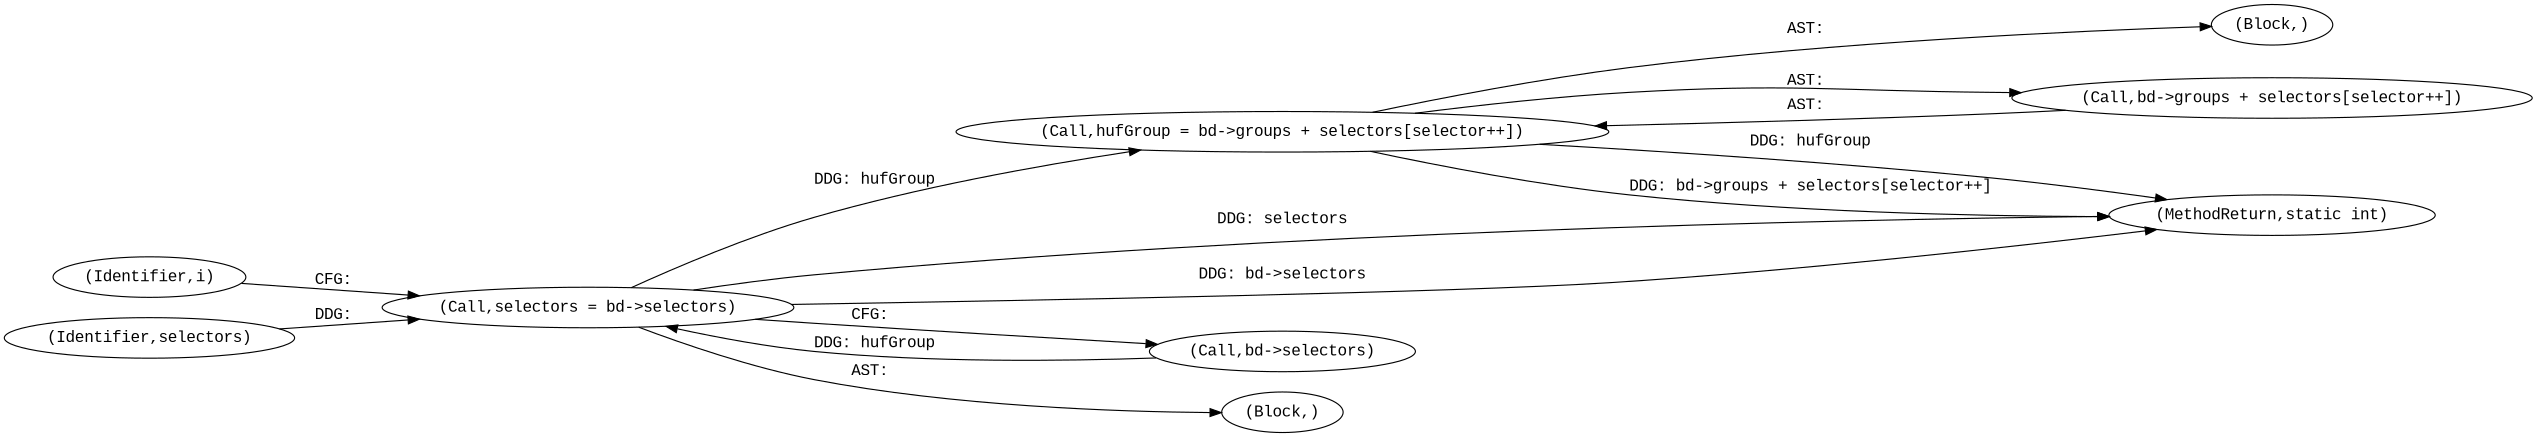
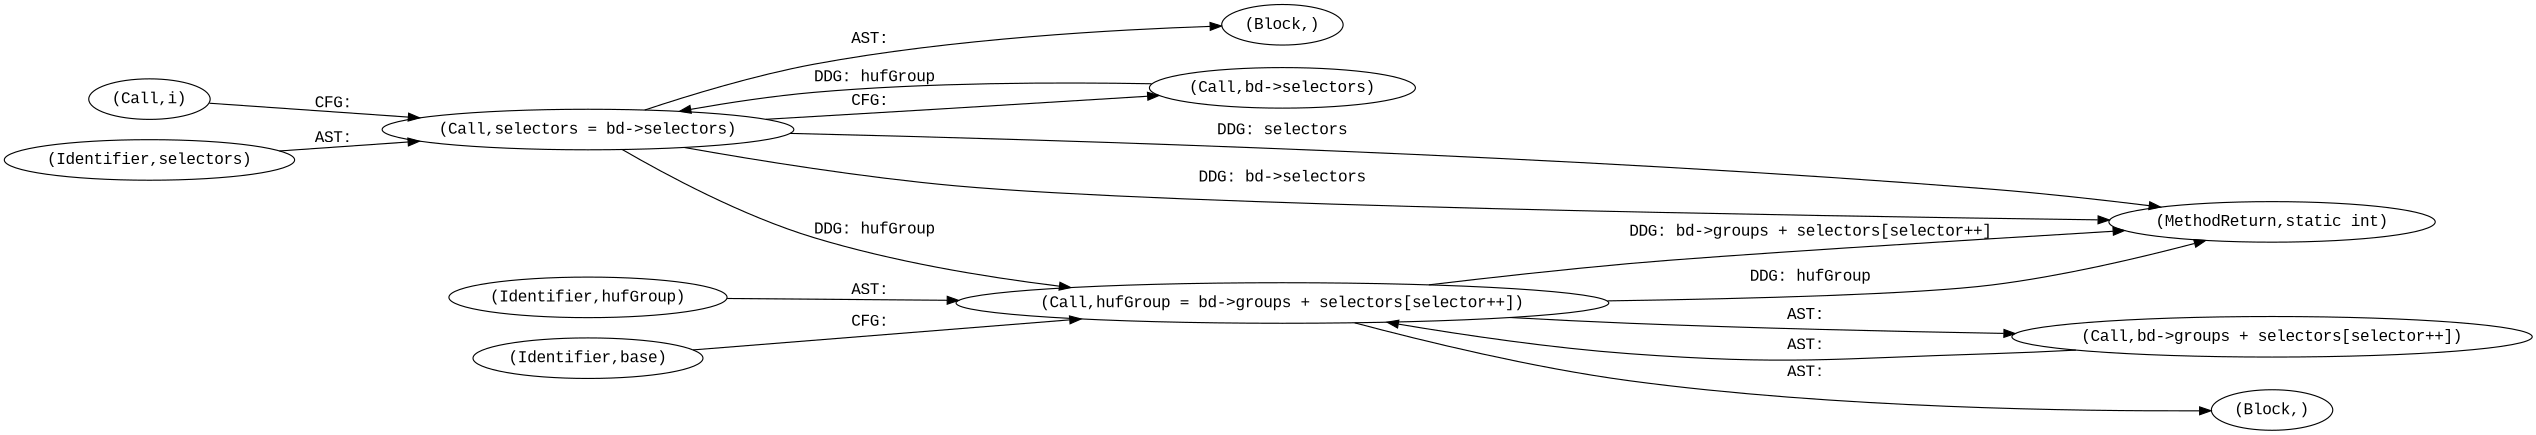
(149, 277) -> (149, 99)
none -> (588, 297)
(338, 315) -> (338, 138)
none -> (588, 358)
